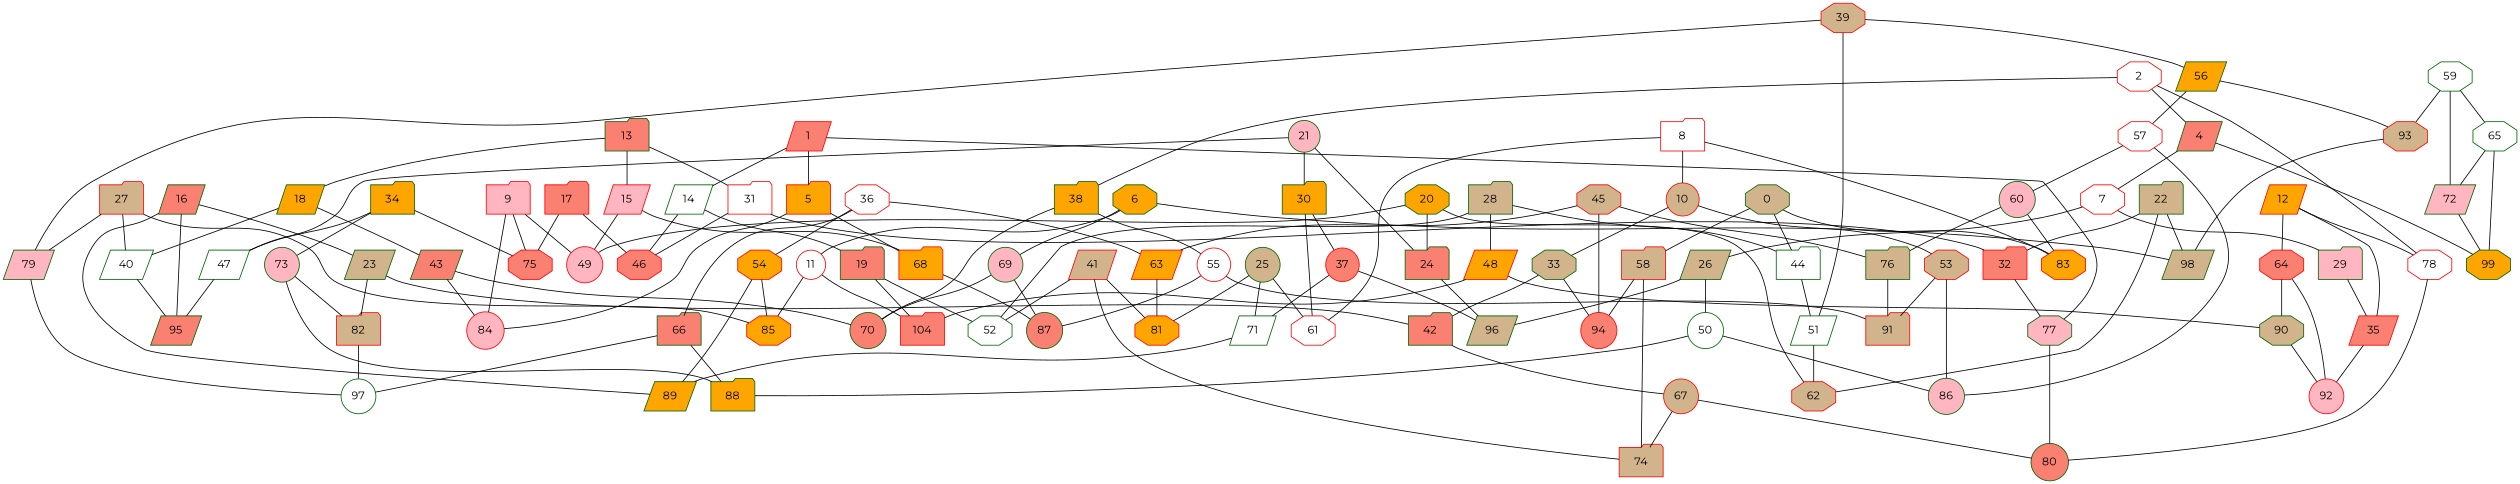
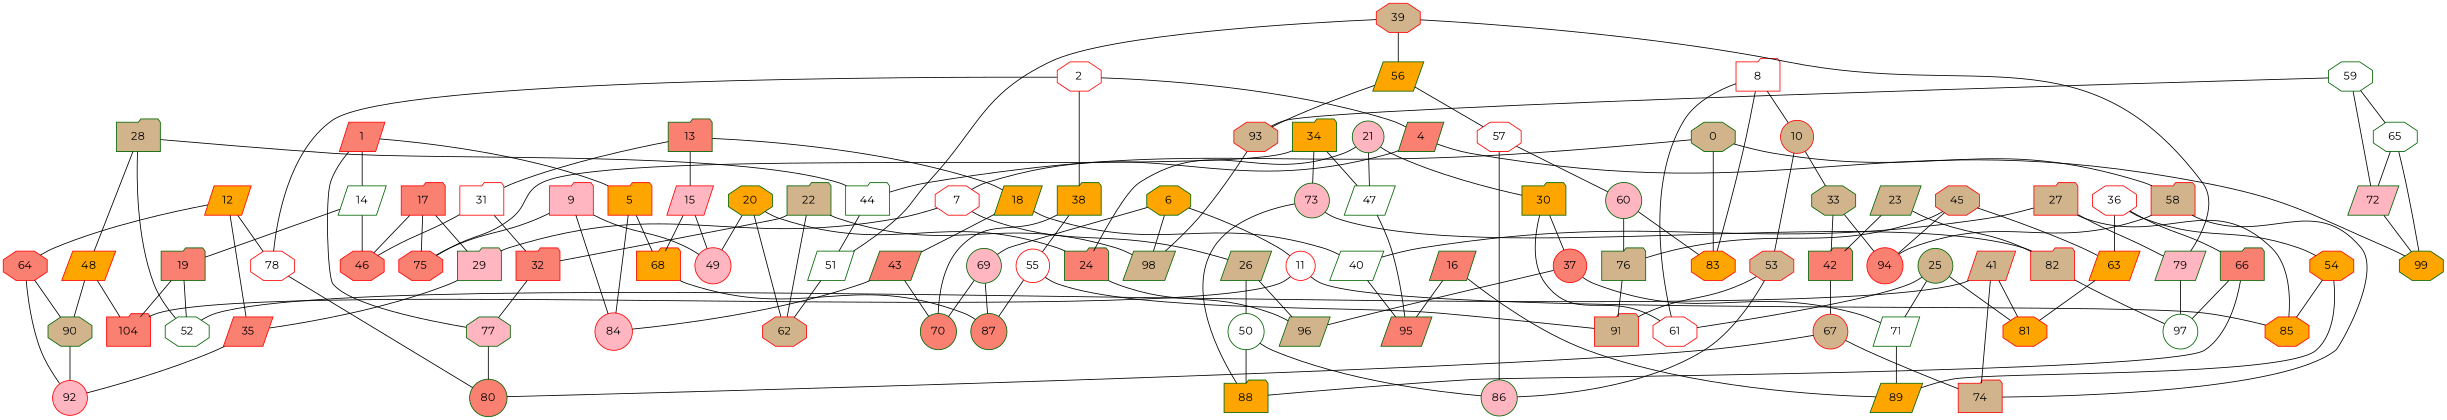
(277, 227) -> none
none -> (451, 233)
